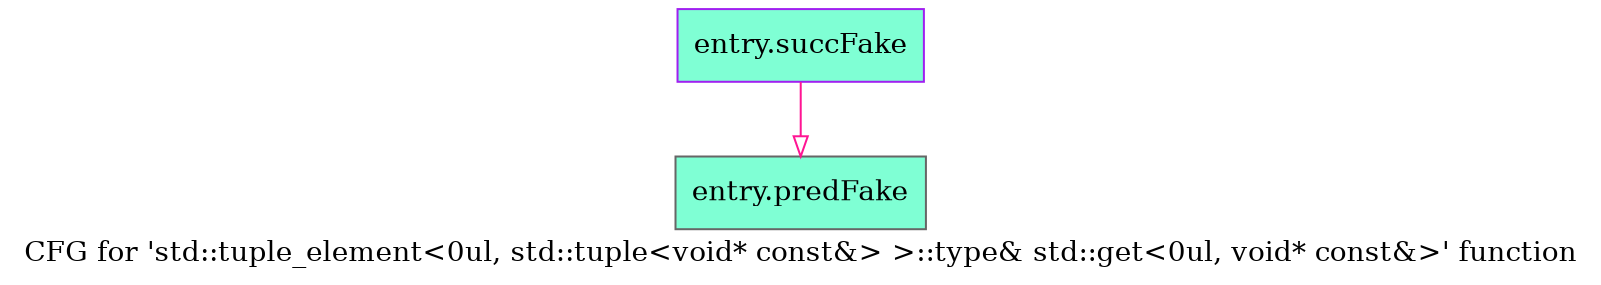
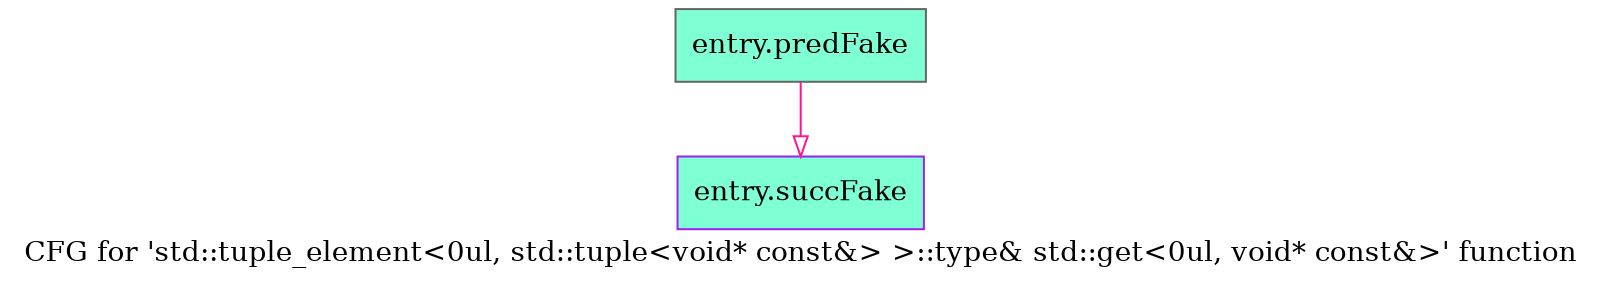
(801, 109) -> (801, 109)
